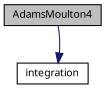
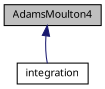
(60, 39) -> (46, 50)
